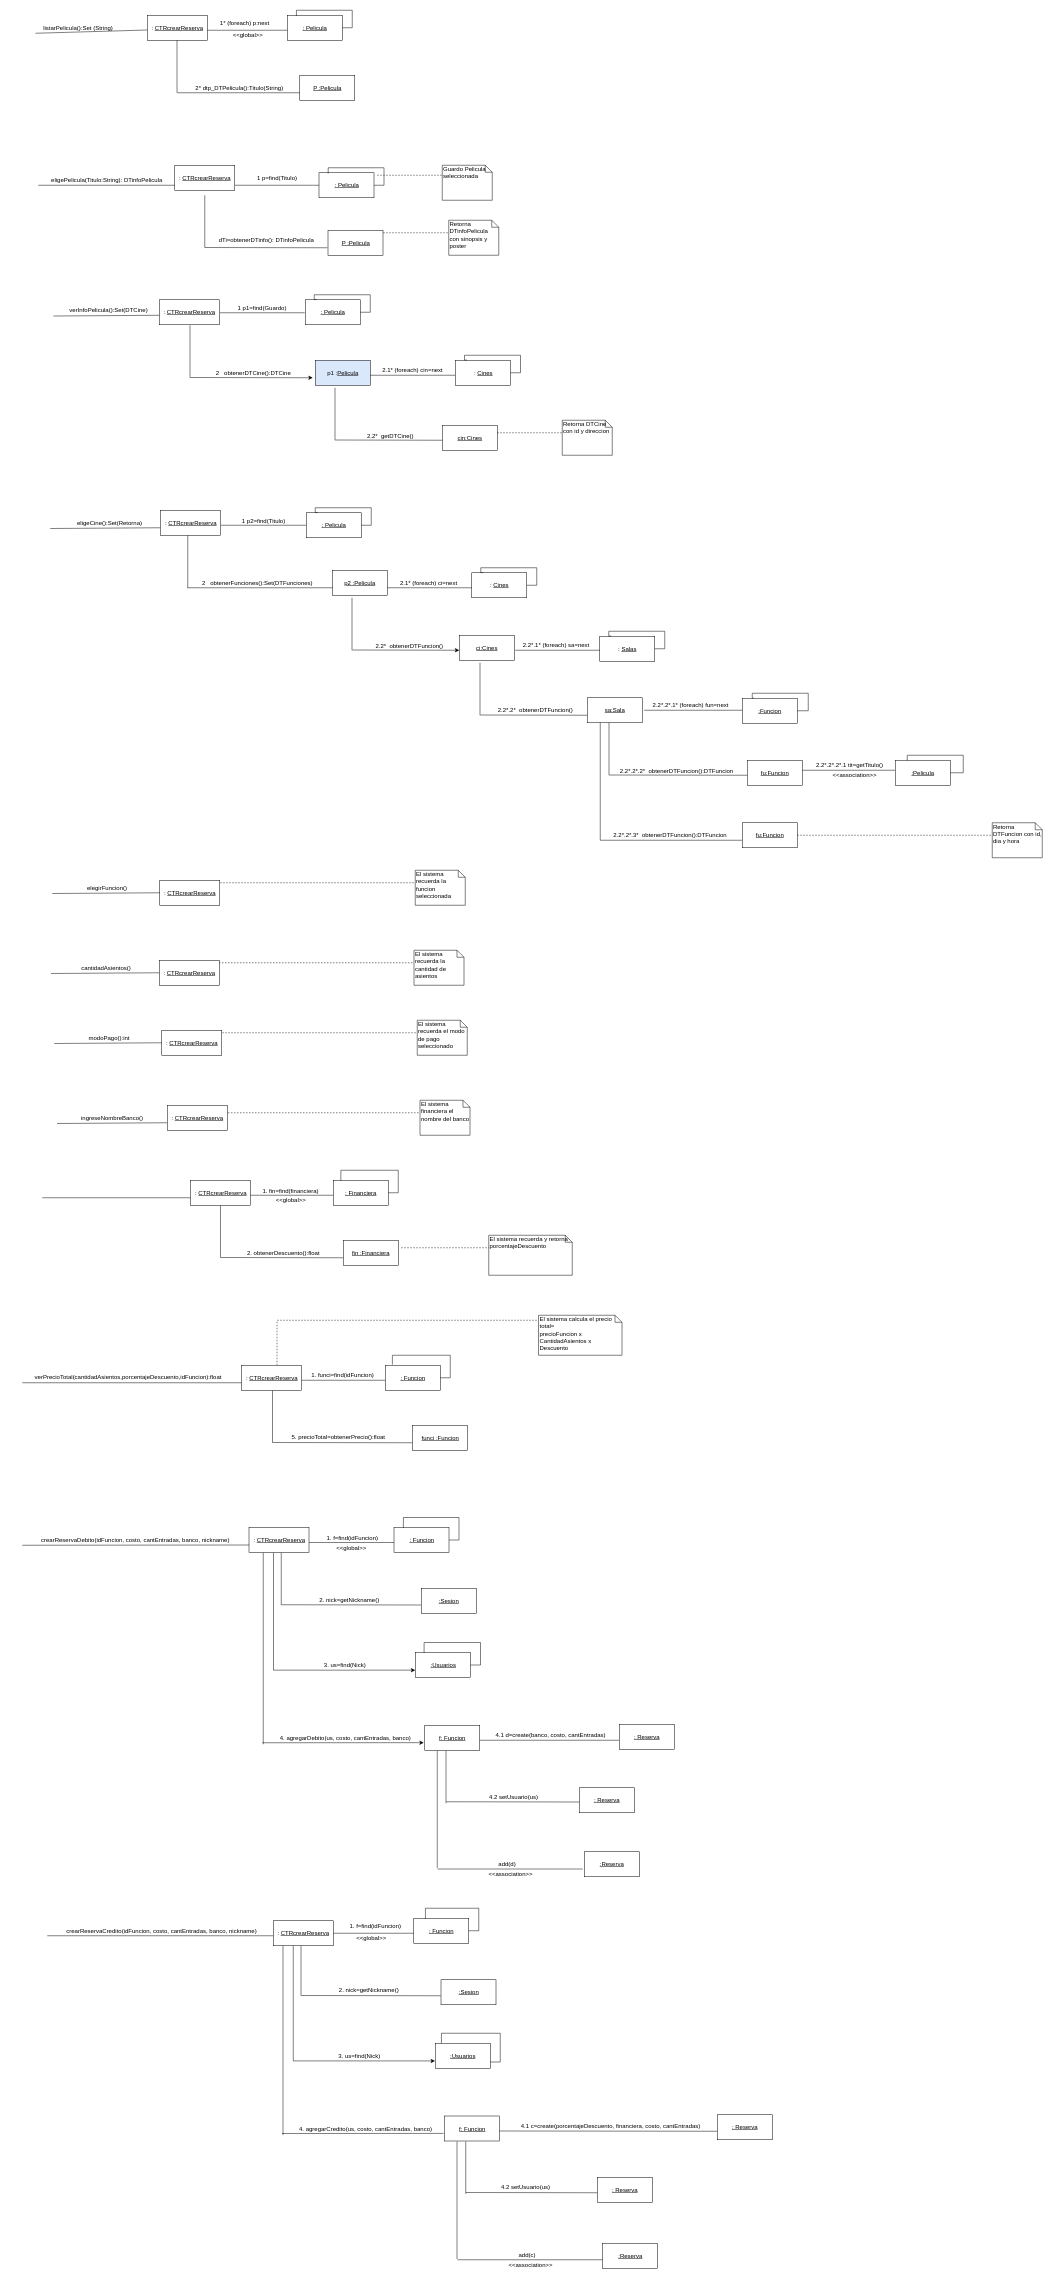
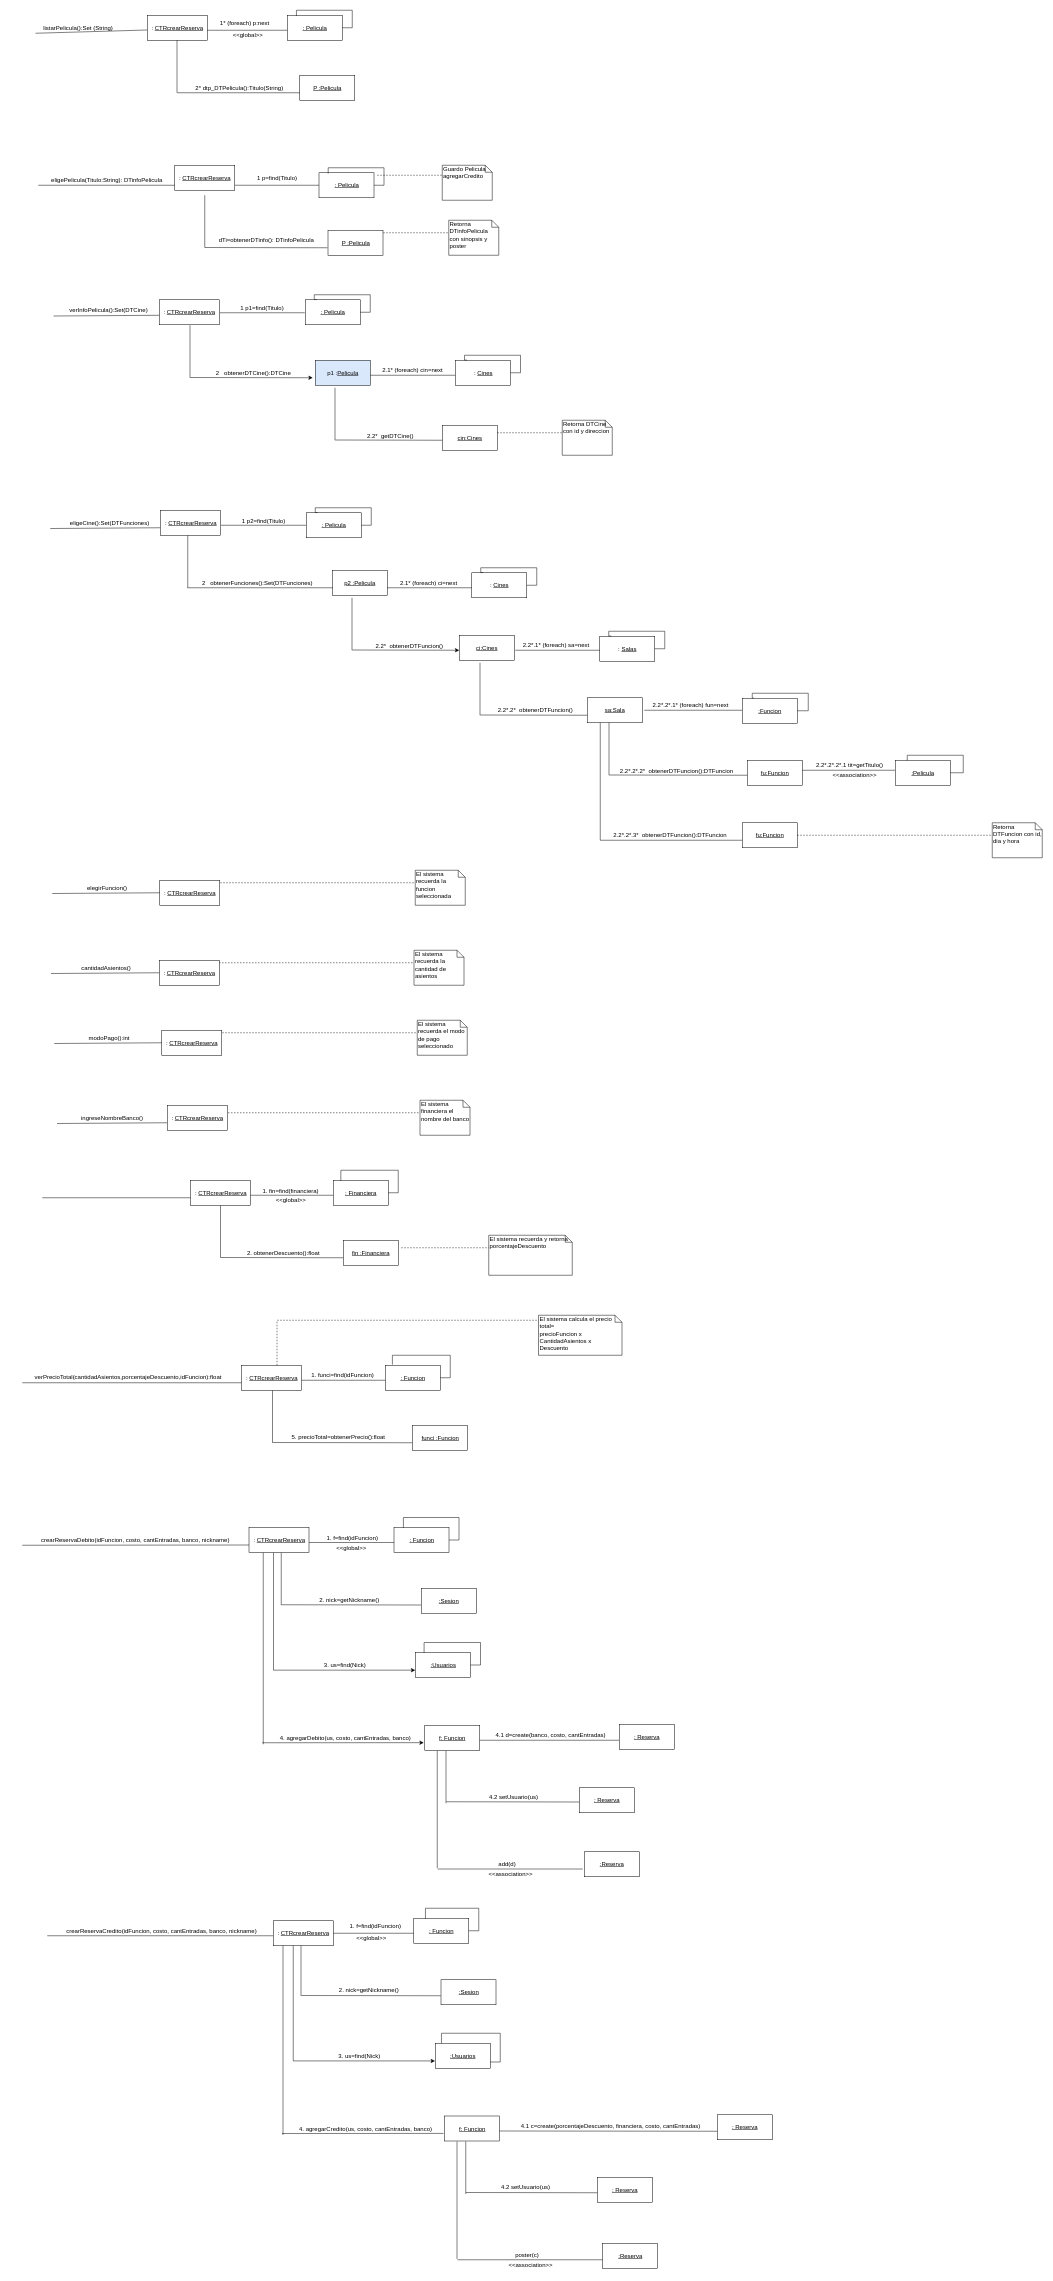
(468, 173) -> (468, 173)
(262, 308) -> (262, 308)
(110, 523) -> (110, 523)
(527, 2255) -> (527, 2255)
